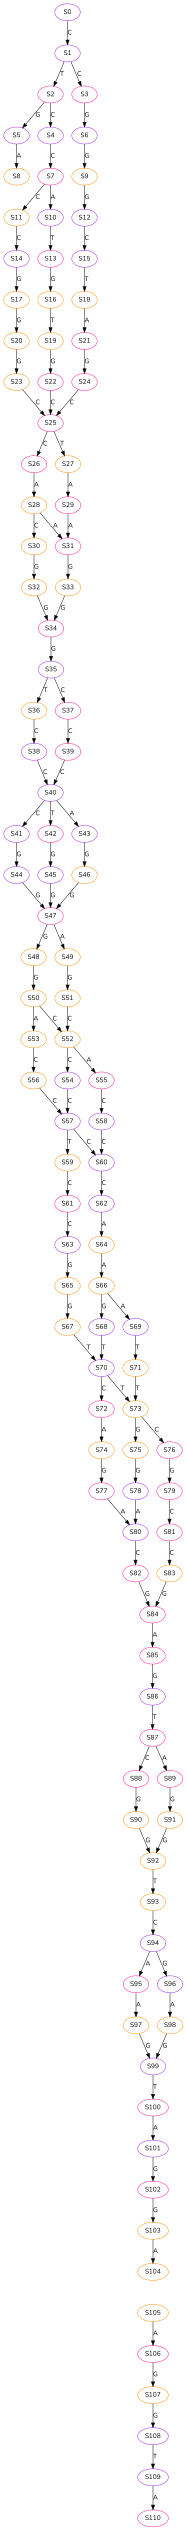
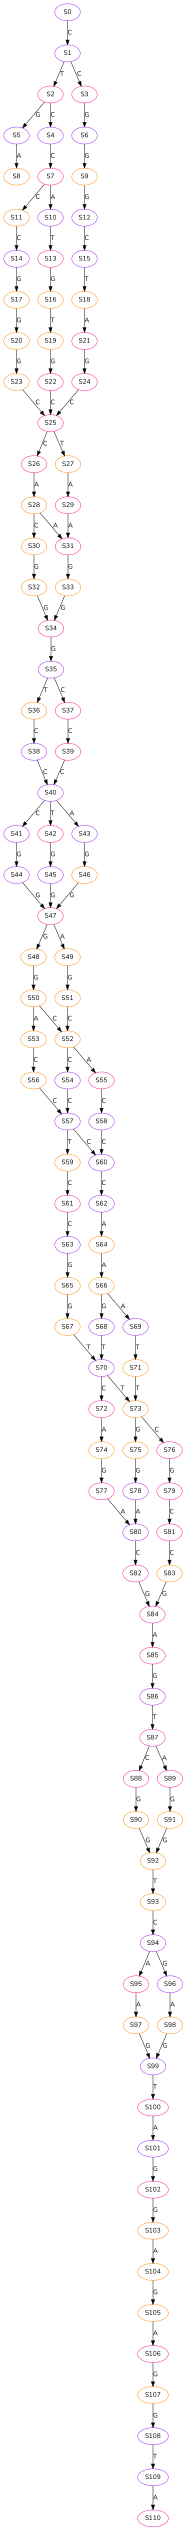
none -> (153, 2290)
